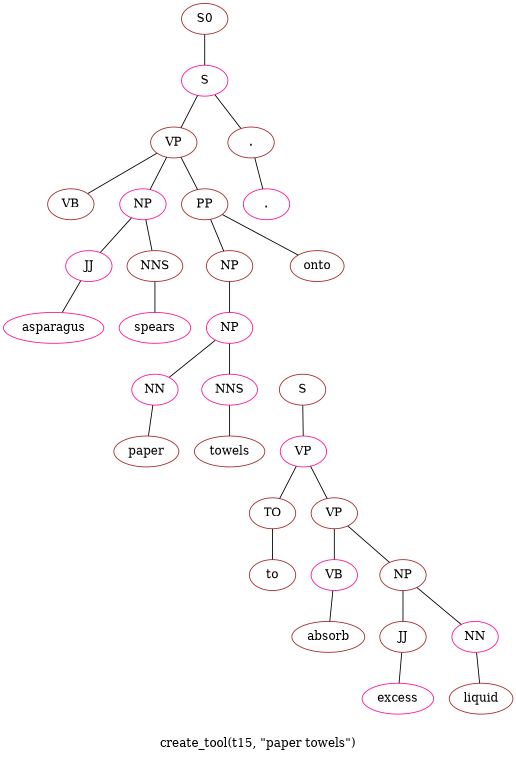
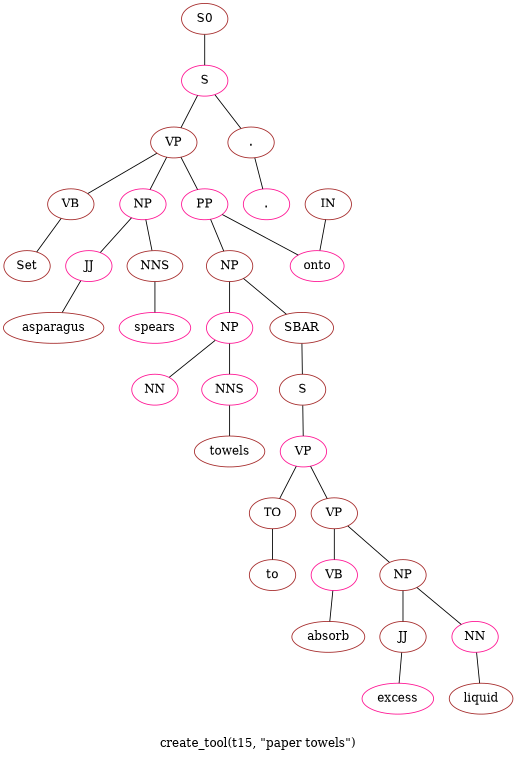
(205, 204) -> (205, 204)
none -> (328, 204)
none -> (27, 266)
(317, 266) -> (317, 266)
(54, 328) -> (54, 328)
none -> (302, 328)
(146, 451) -> none
